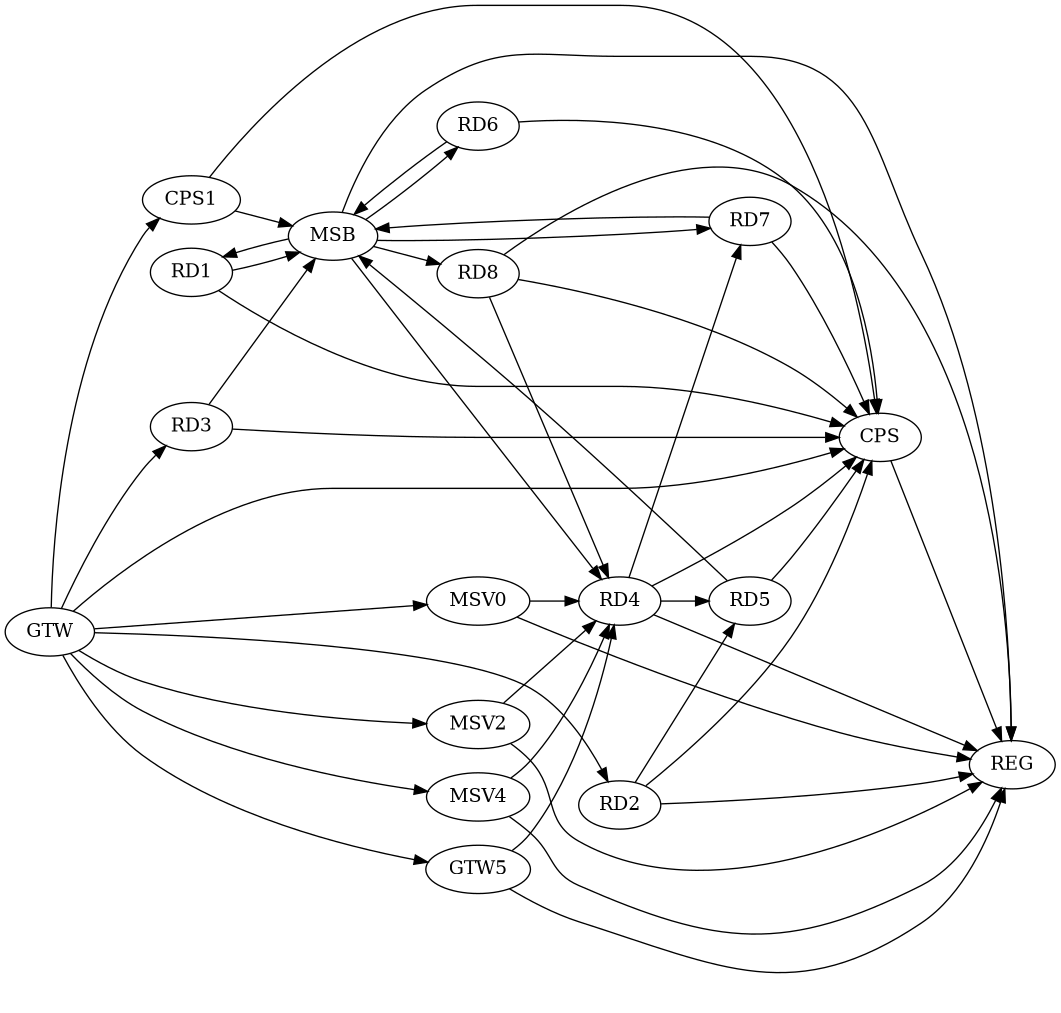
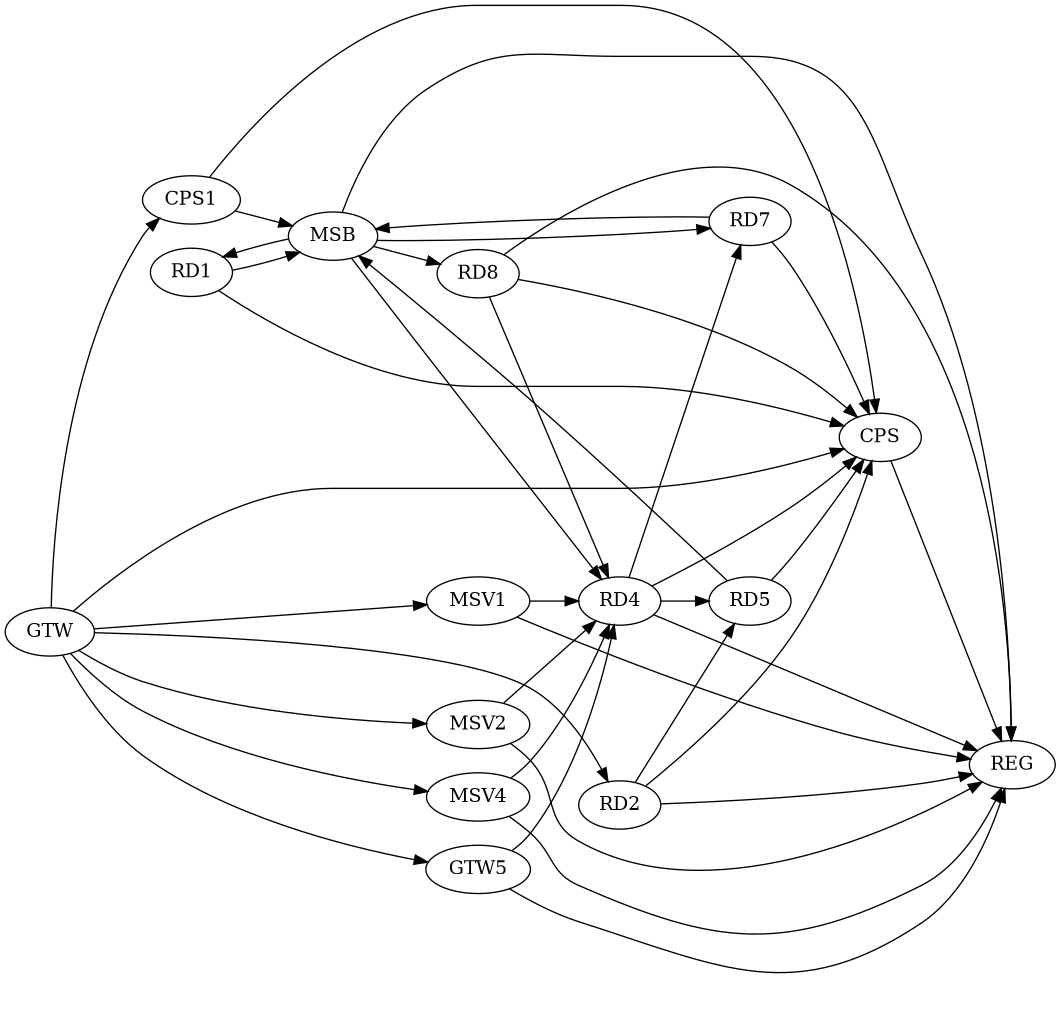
(478, 126) -> none
(191, 427) -> none
(478, 601) -> (478, 601)
